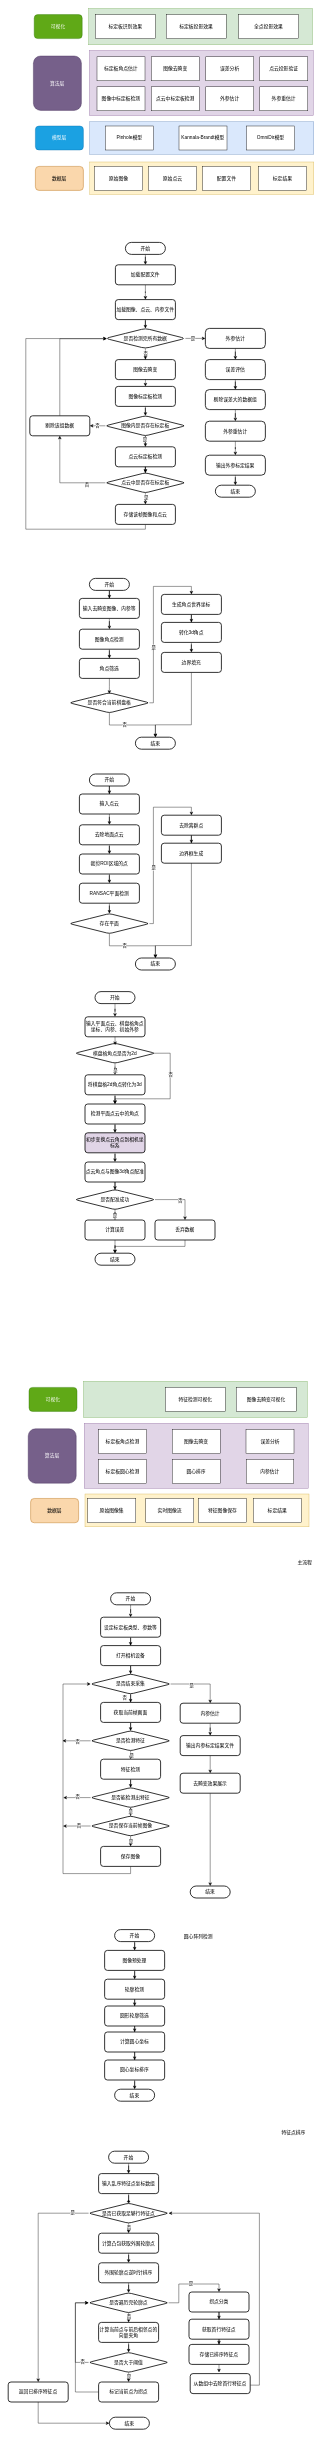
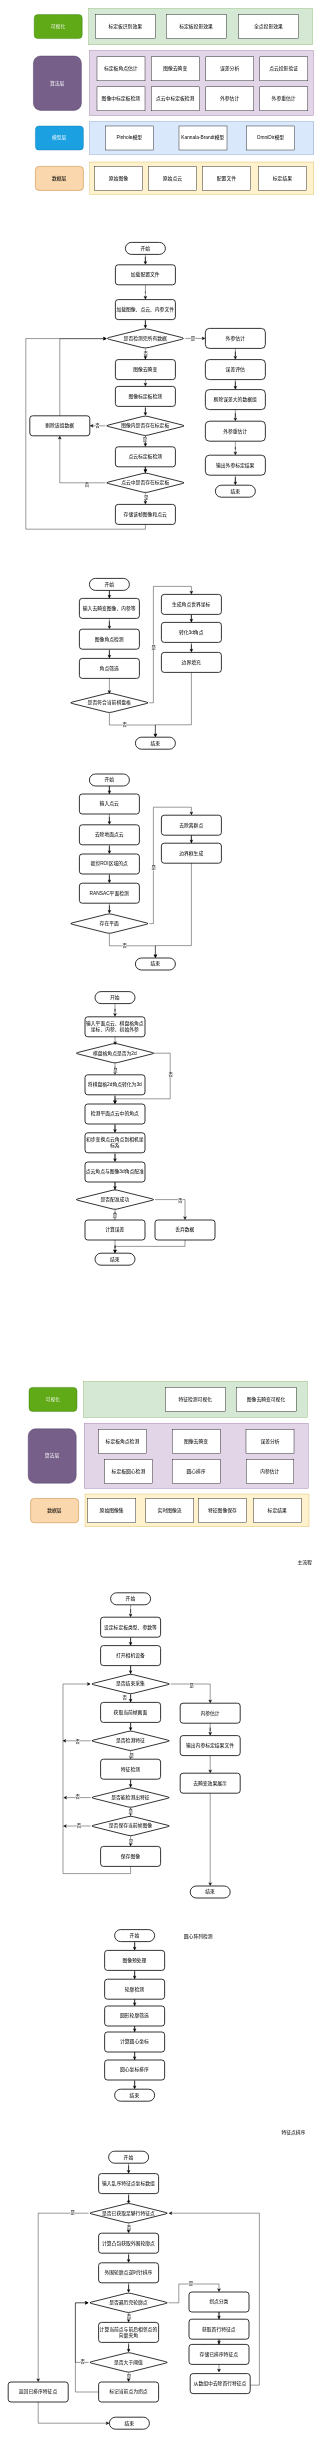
(115, 1143) -> (115, 1143)
(123, 1471) -> (129, 1471)
